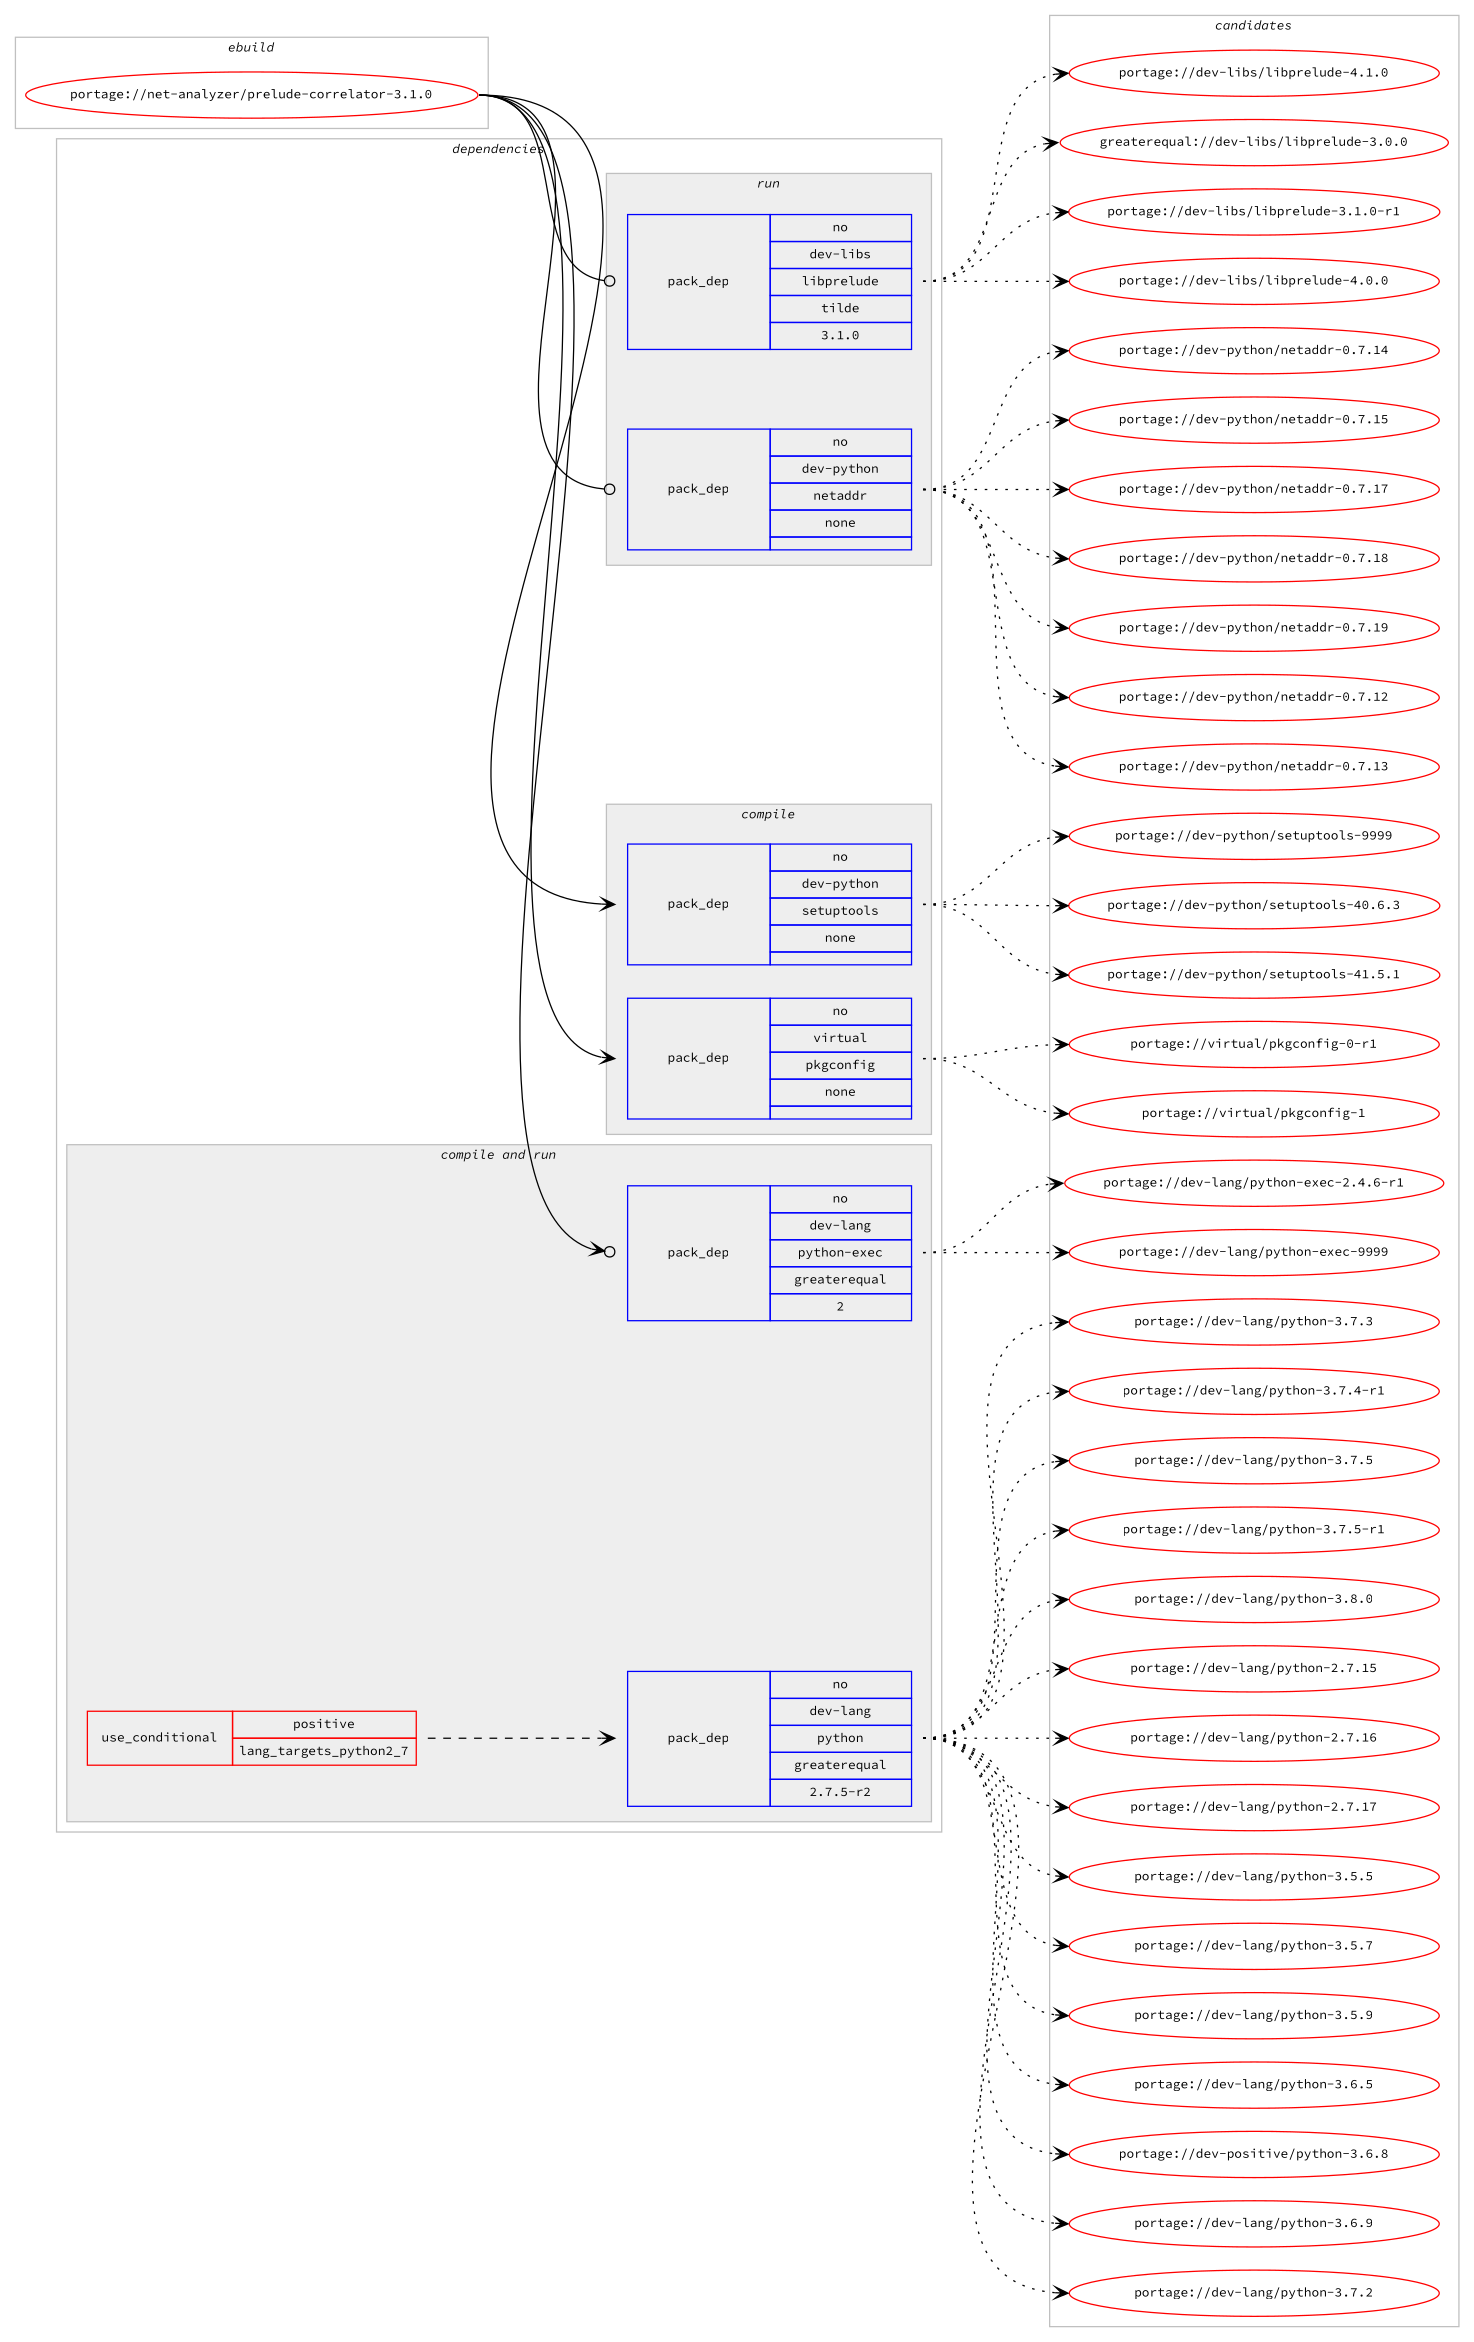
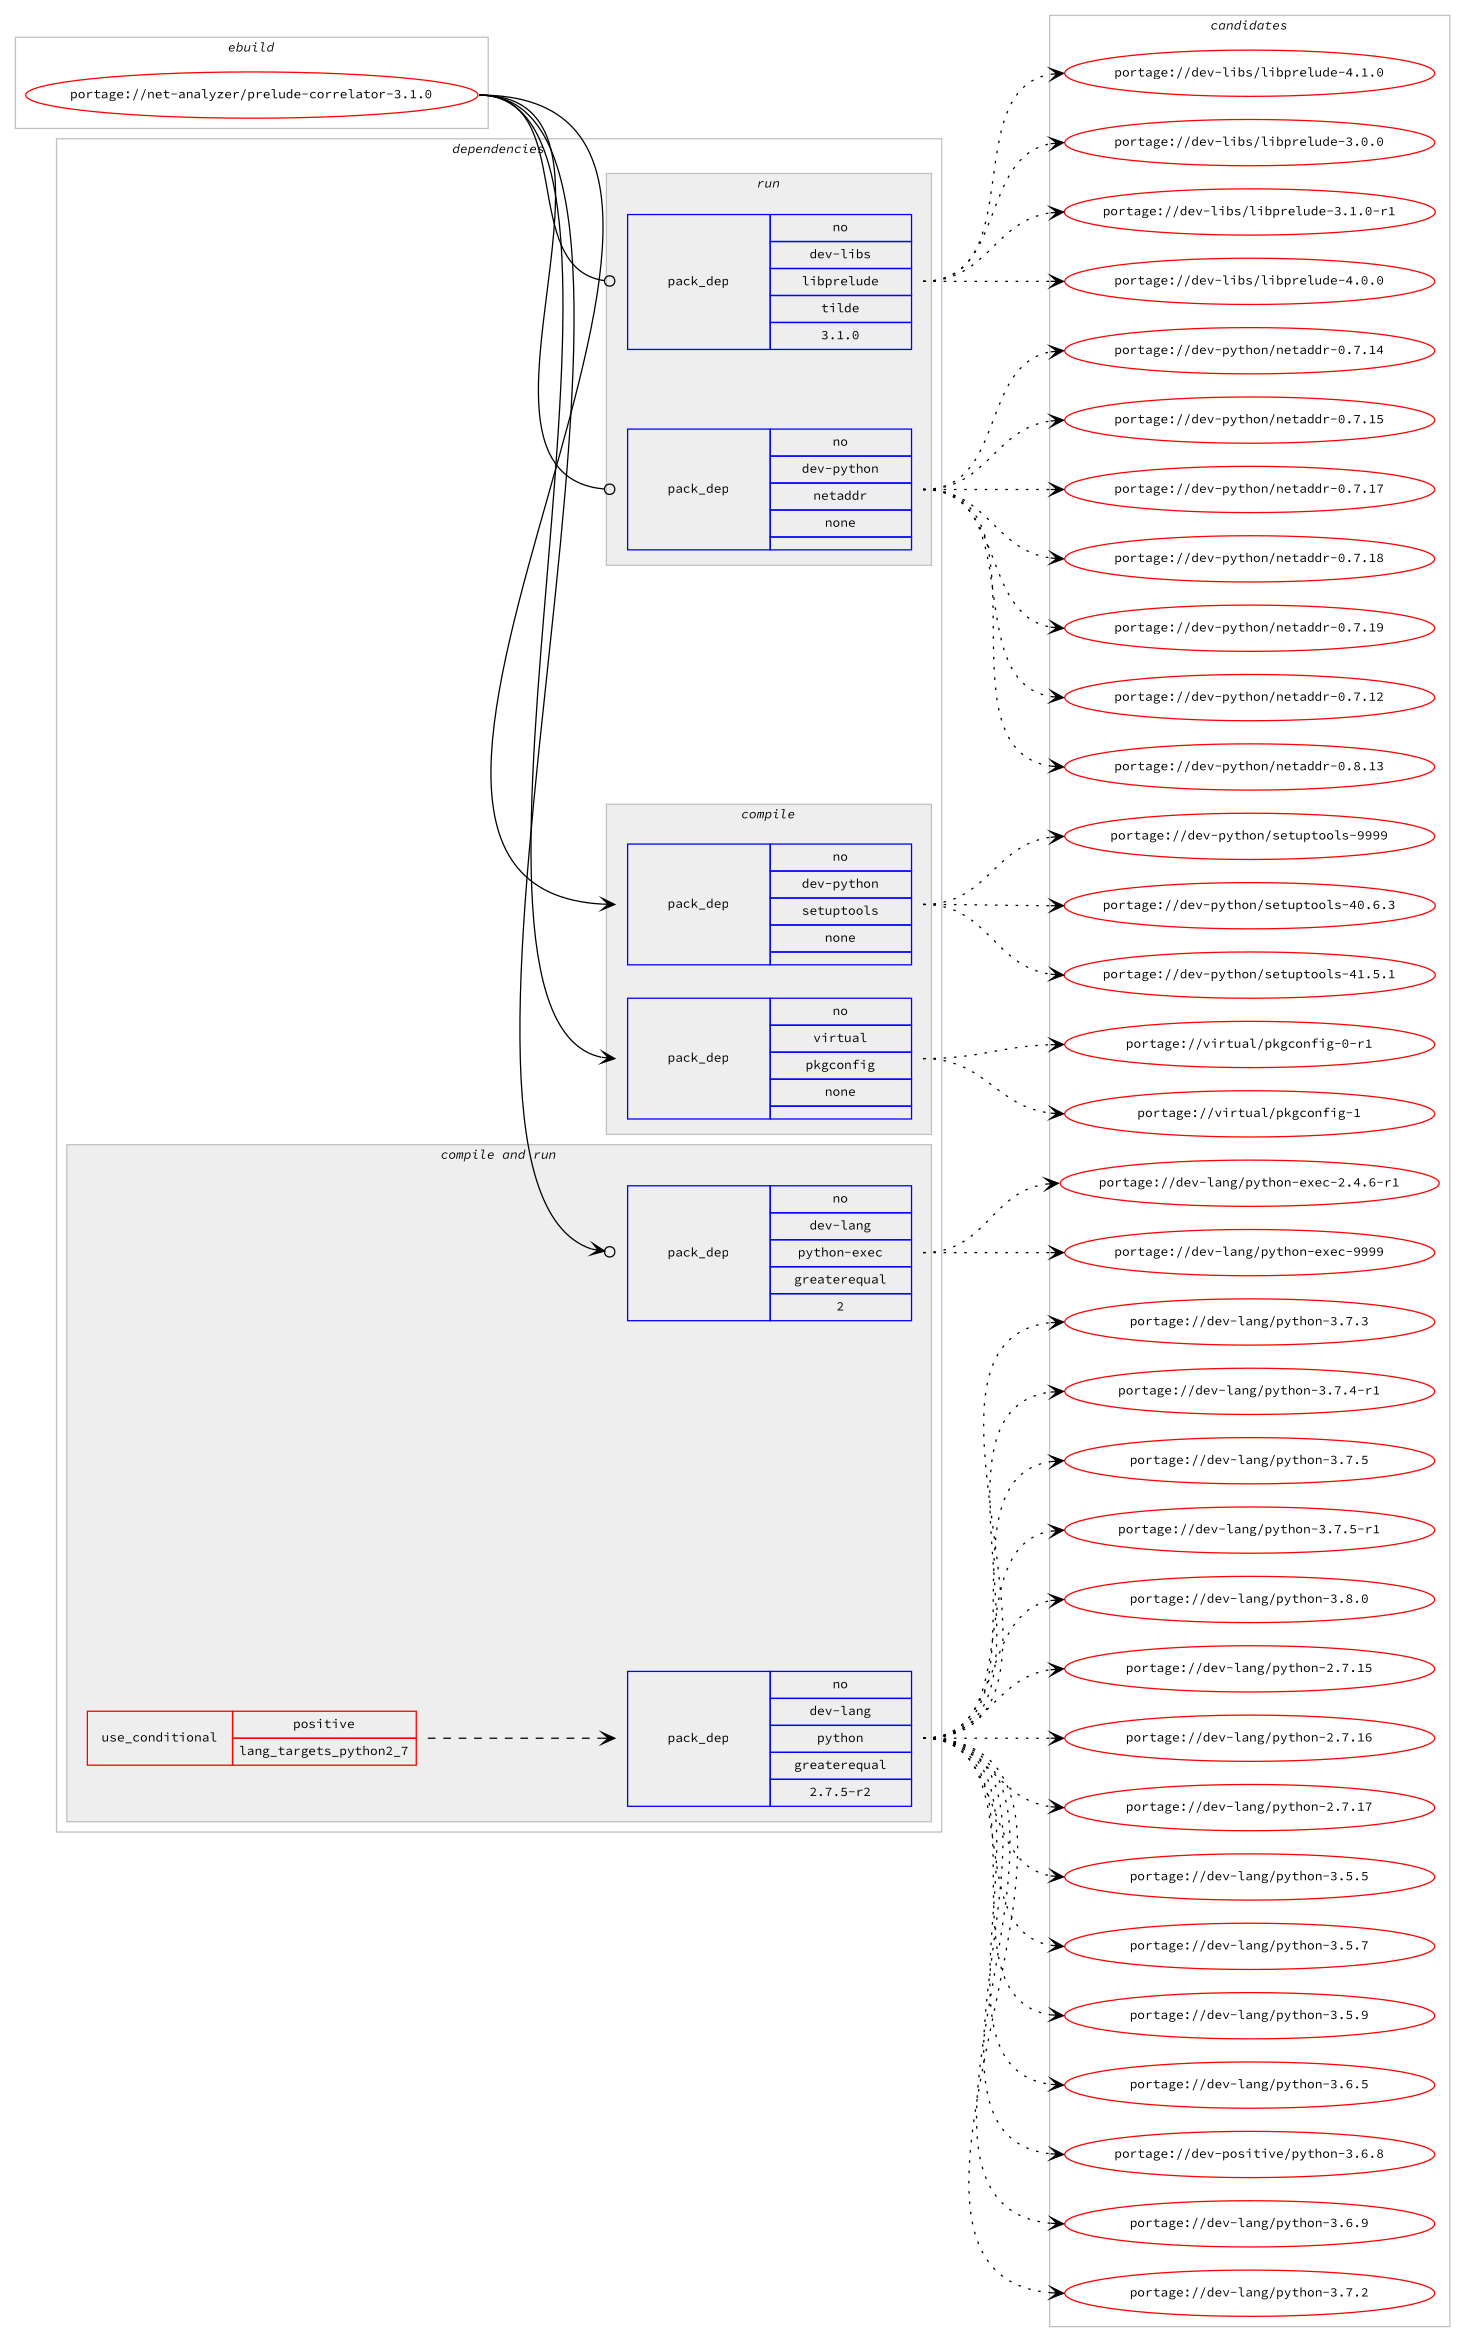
(1254, 143) -> (1250, 143)
(1254, 767) -> (1250, 767)
